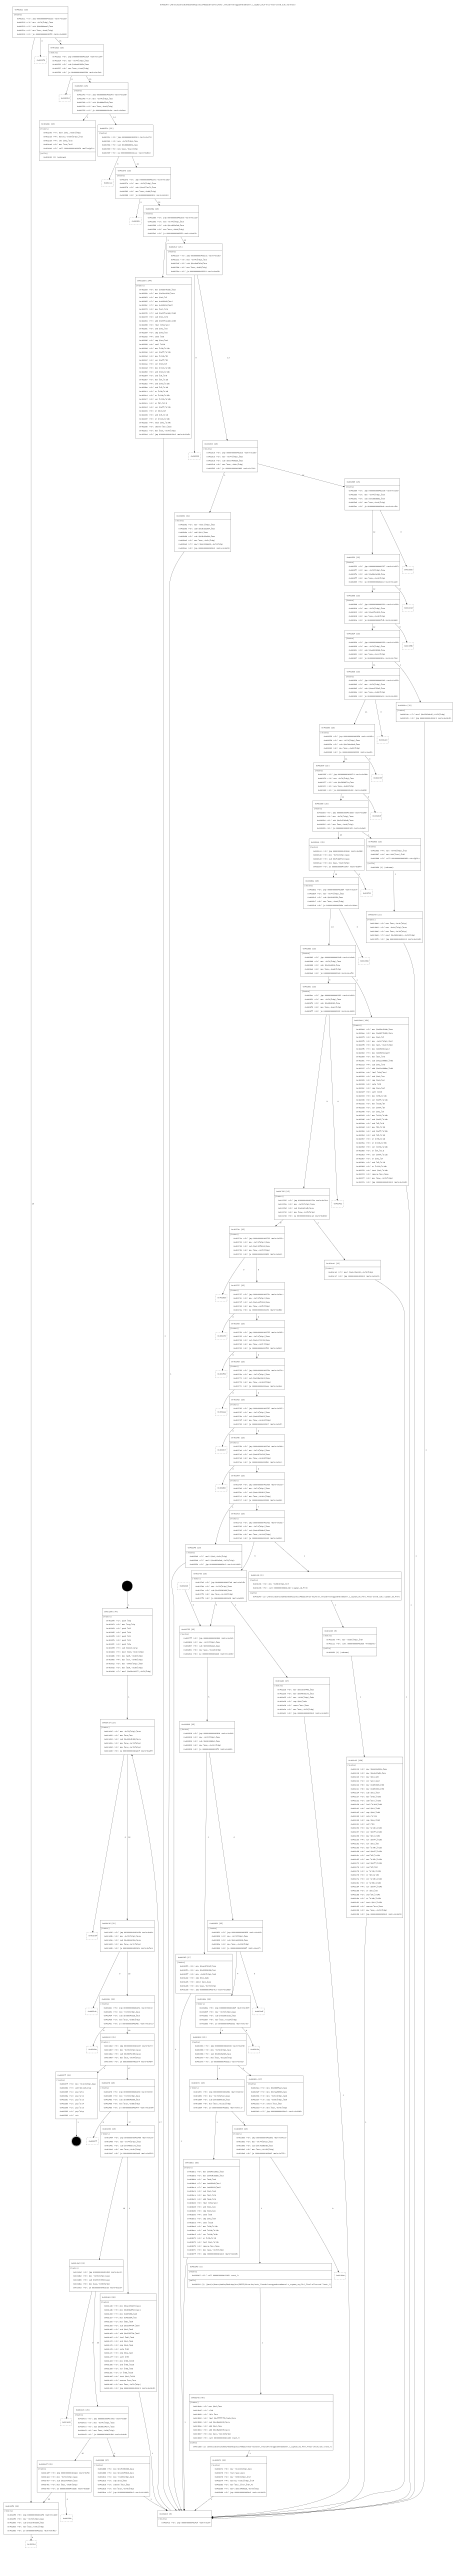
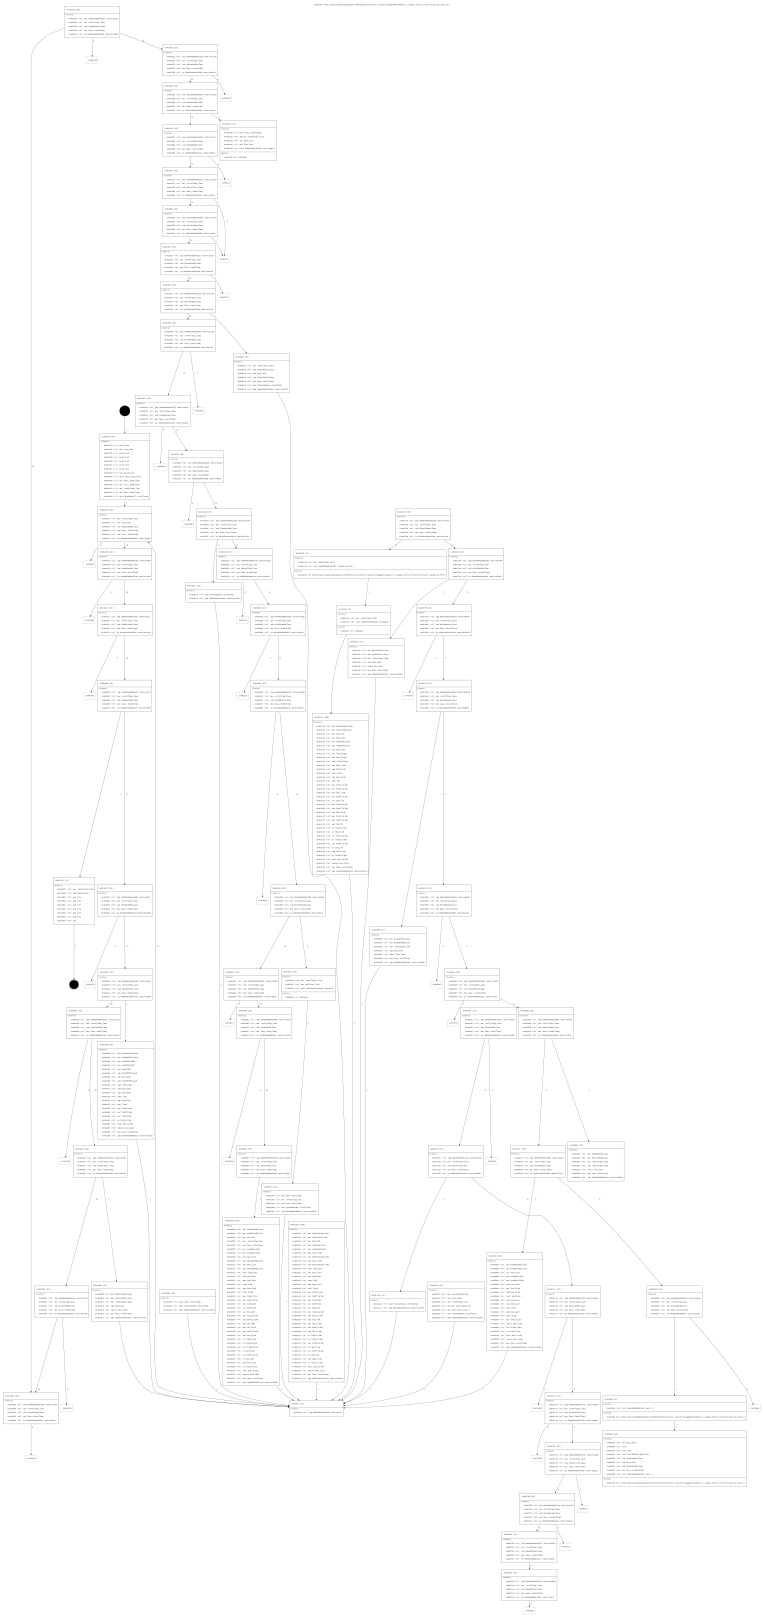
(164, 256) -> (218, 245)
(328, 979) -> none
(221, 1450) -> none
(257, 1488) -> none
(192, 1607) -> (423, 663)
(248, 2453) -> none
